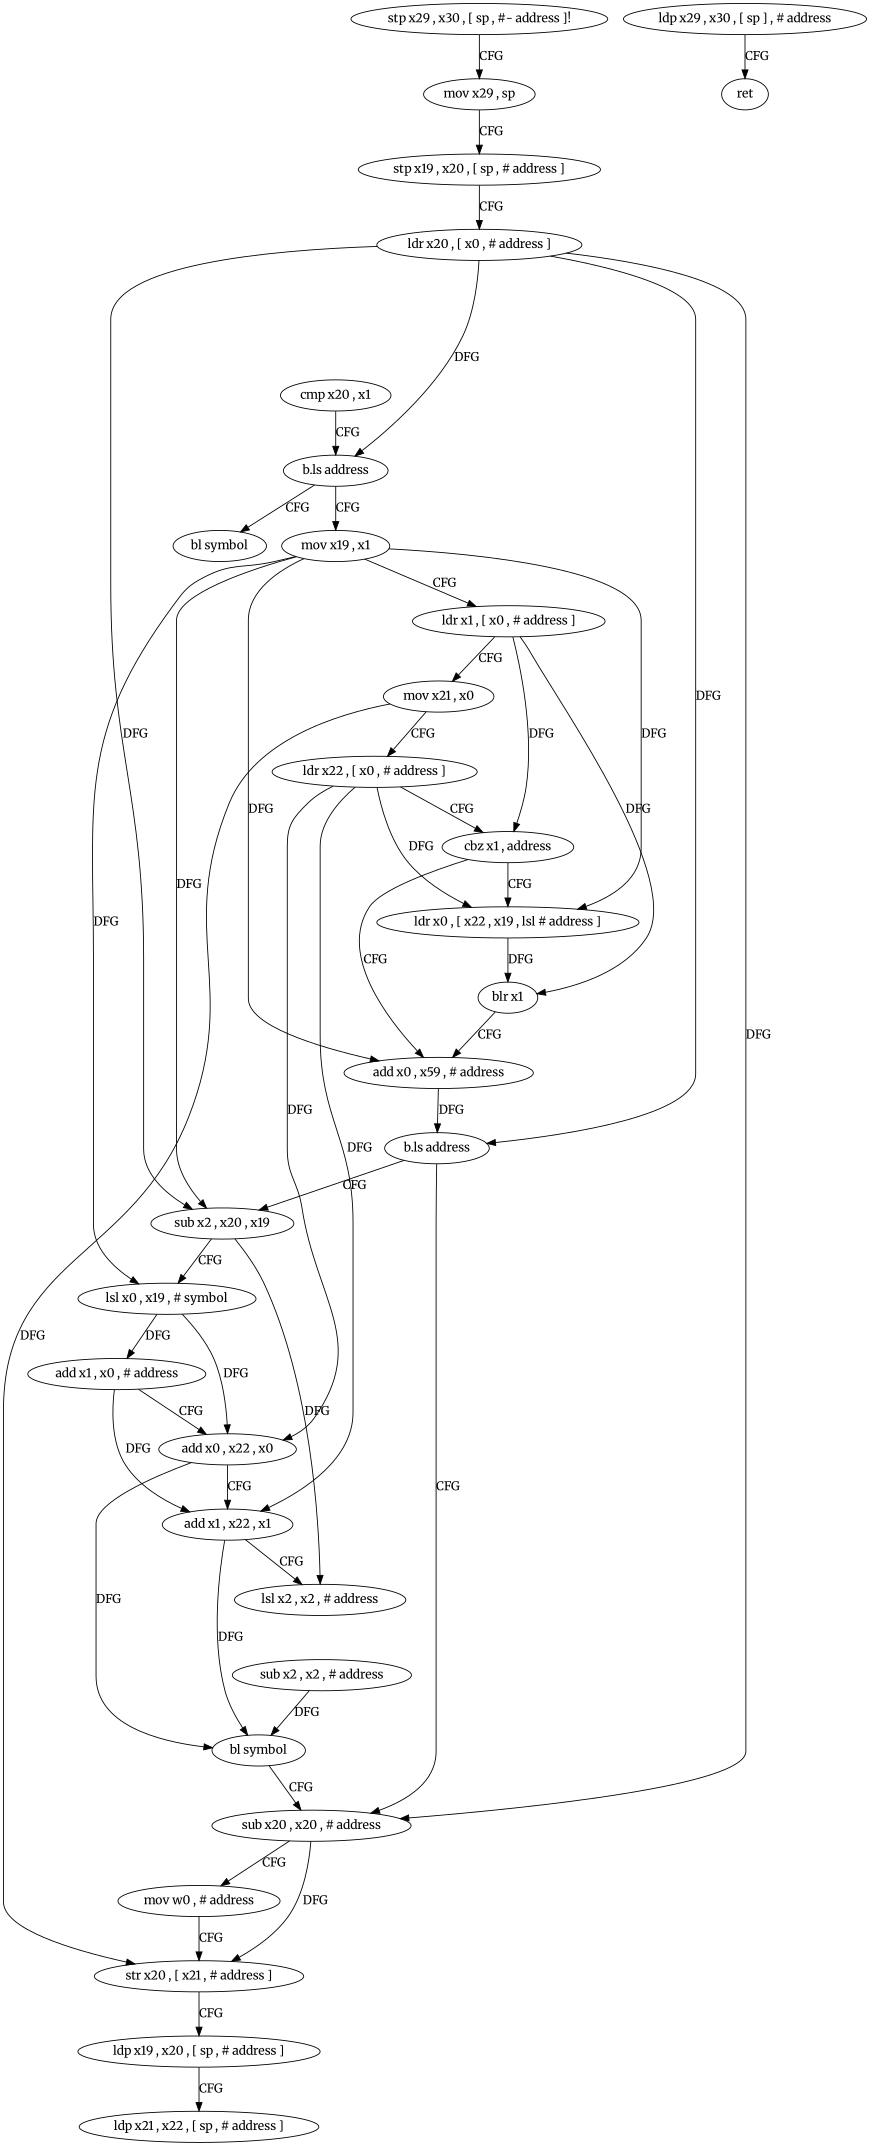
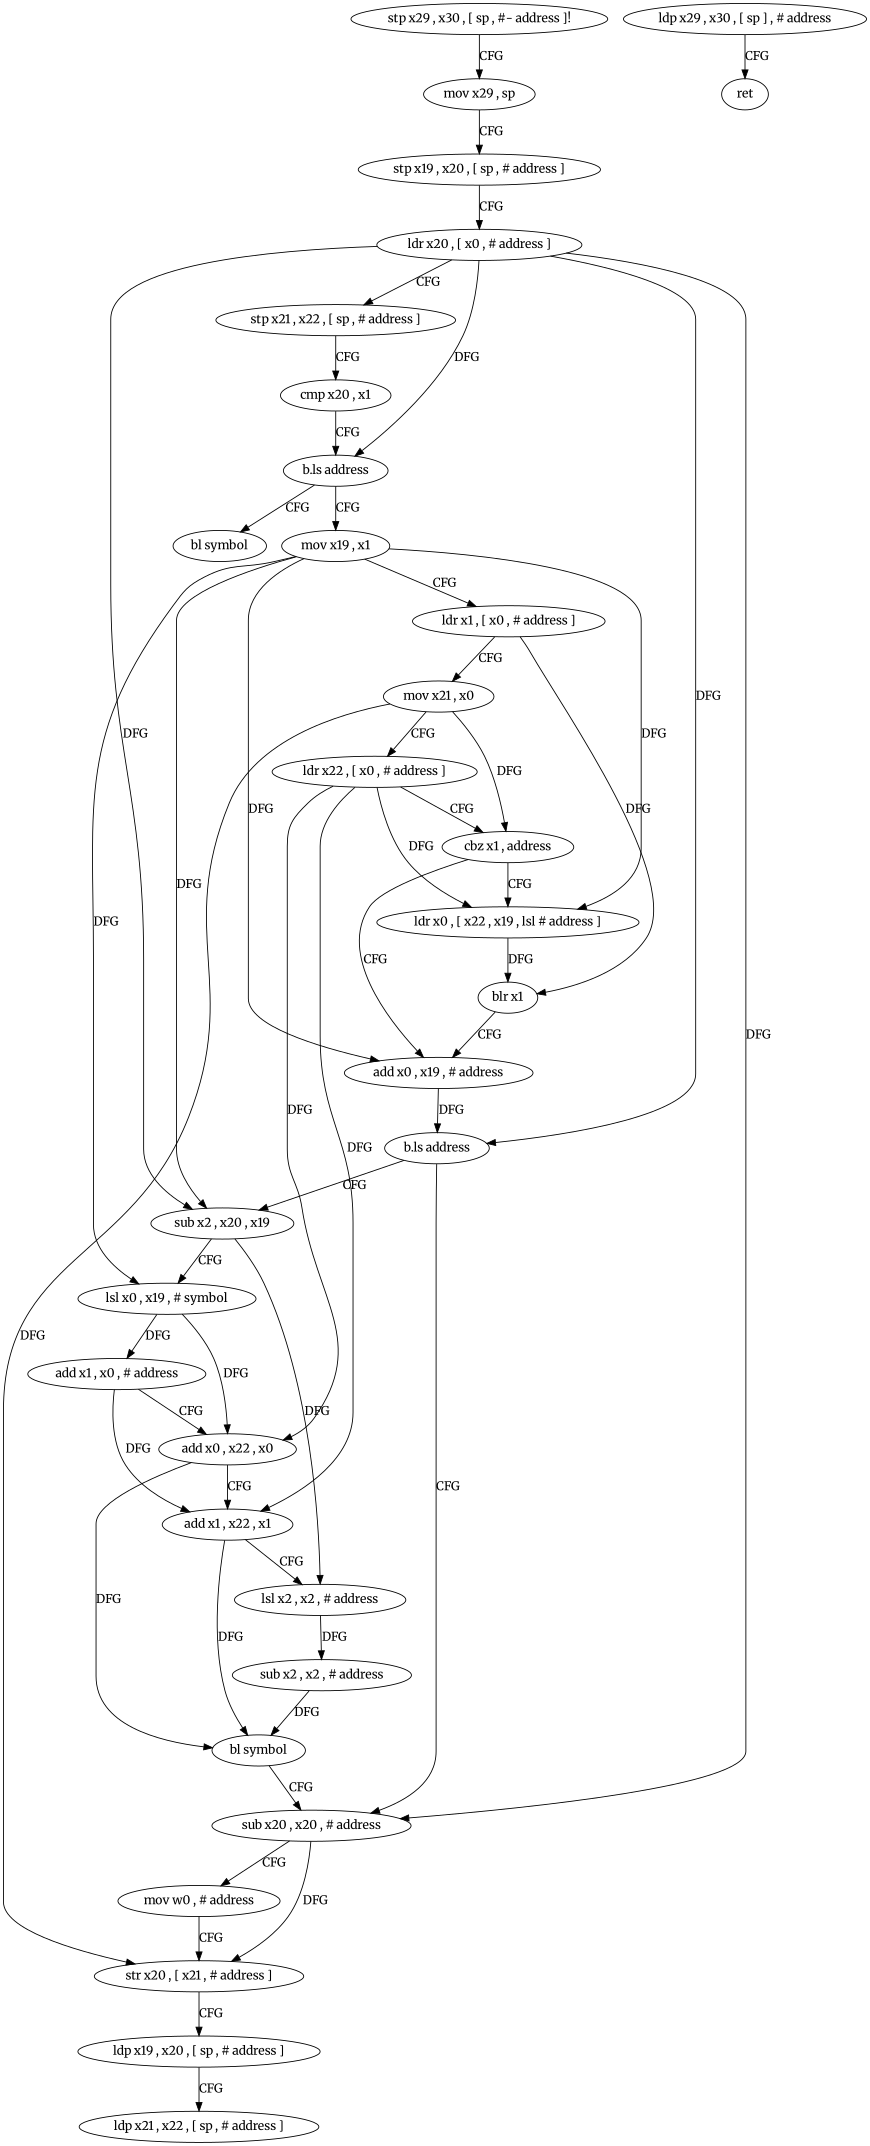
none -> (336, 320)
(528, 730) -> (488, 763)
(439, 1073) -> (439, 1073)
none -> (321, 1633)
